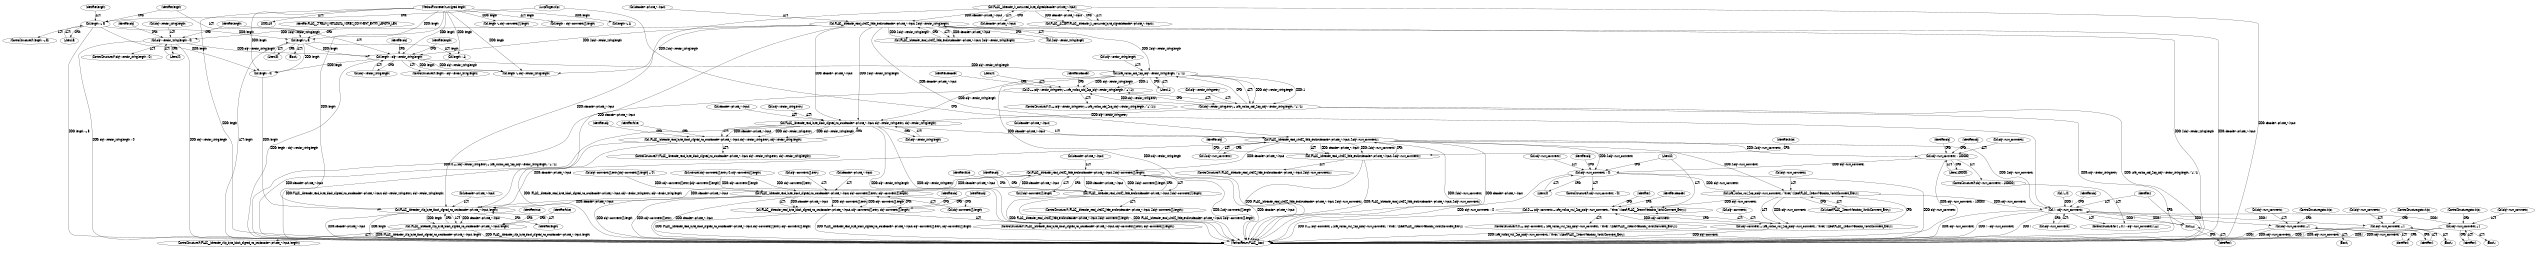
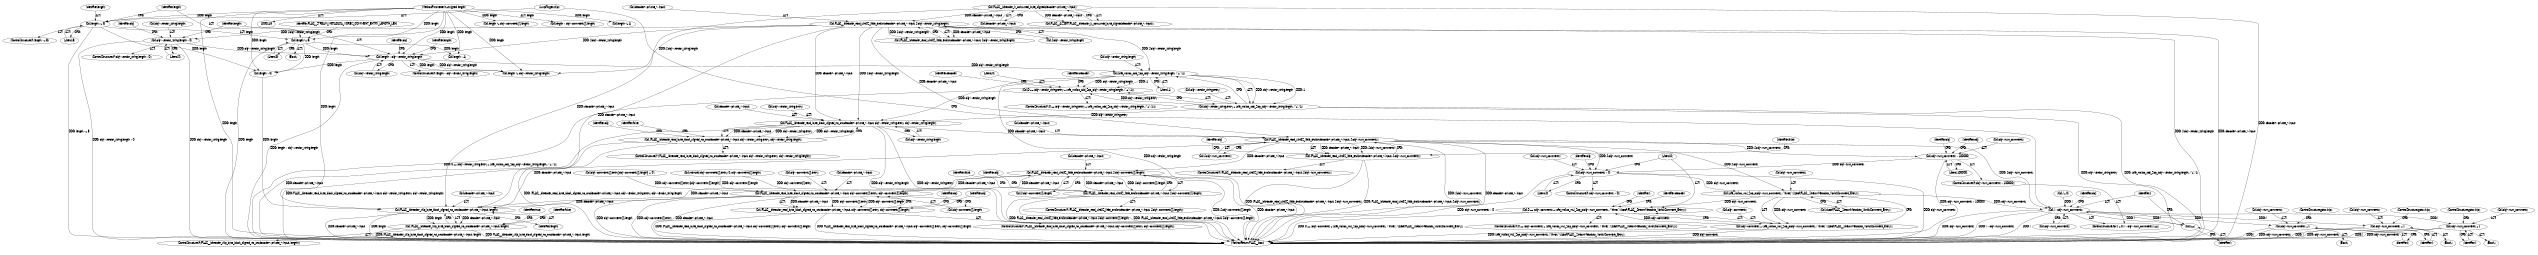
none -> (253, 12)
(404, 16) -> (404, 16)
(246, 32) -> (246, 32)
(451, 49) -> (451, 49)
(246, 140) -> (246, 140)
